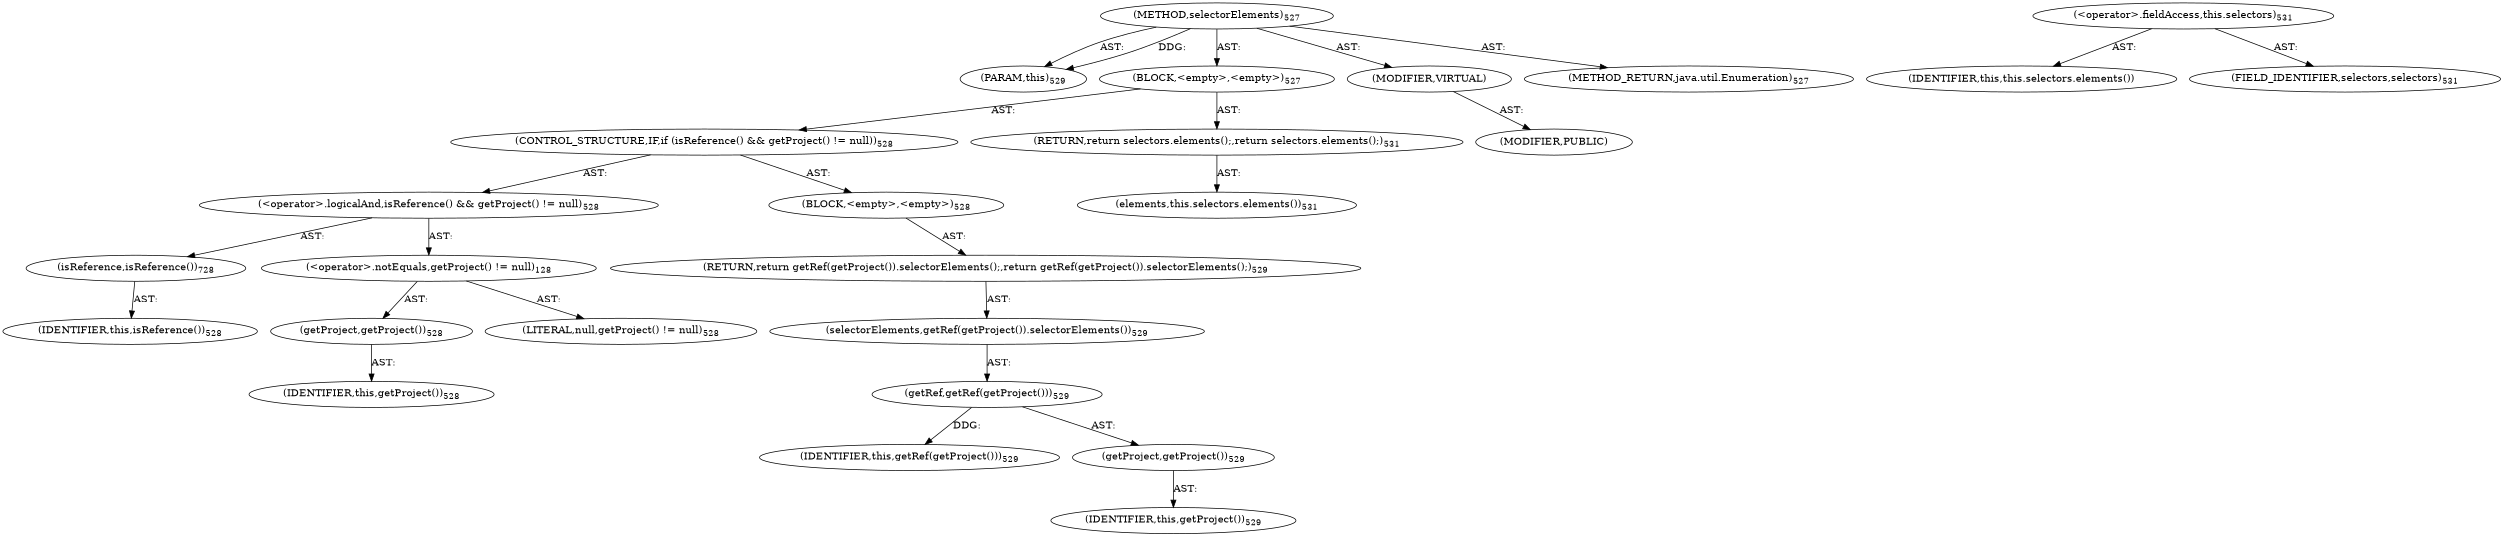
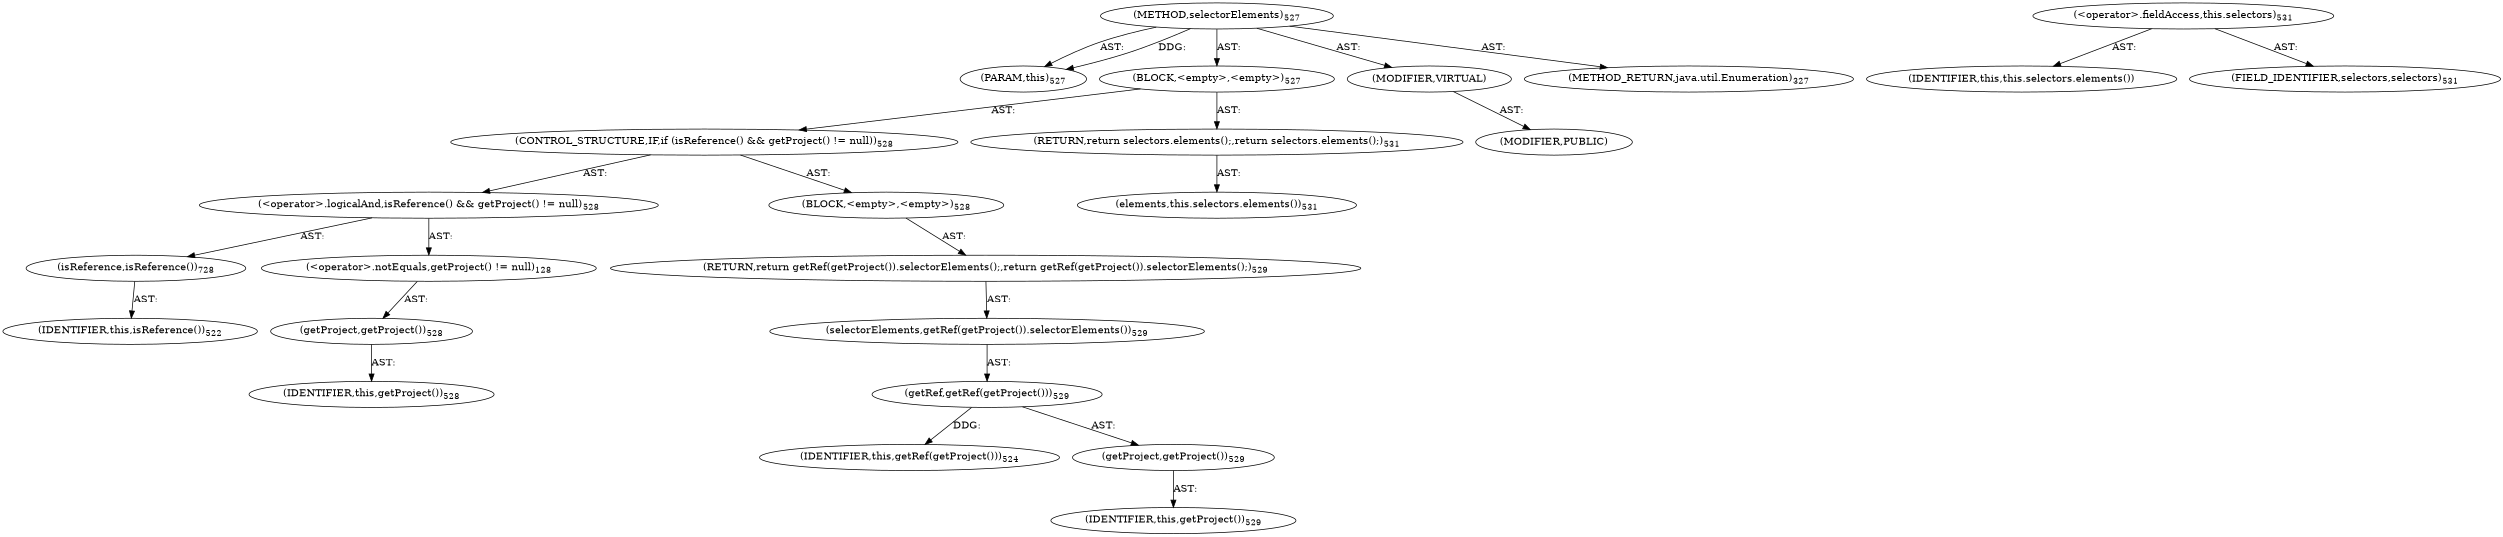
(1058, 78) -> (1058, 78)
(1801, 78) -> (1801, 78)
(214, 330) -> (214, 330)
(621, 331) -> none
(1011, 456) -> (1011, 456)
